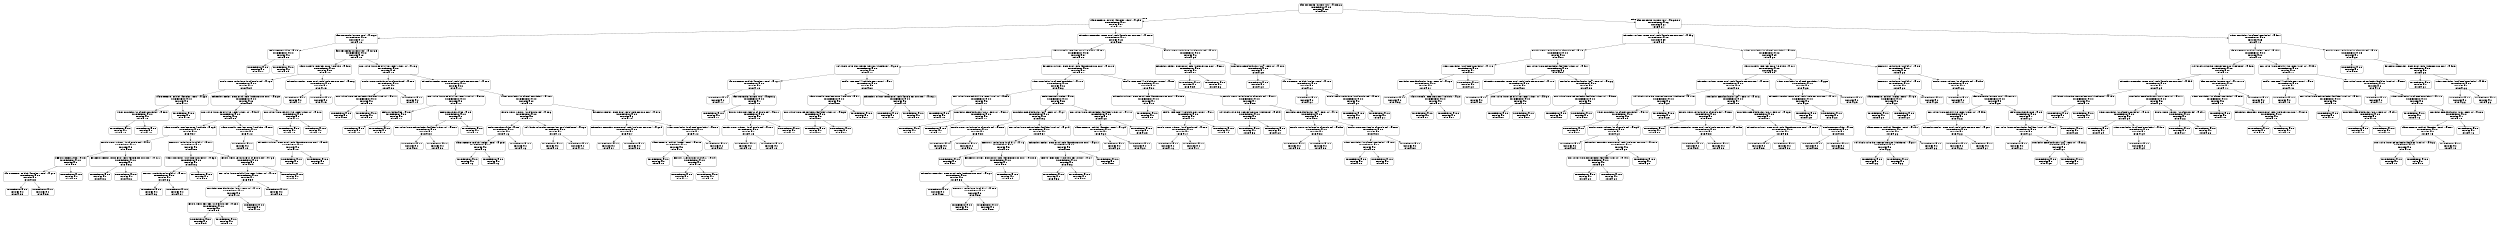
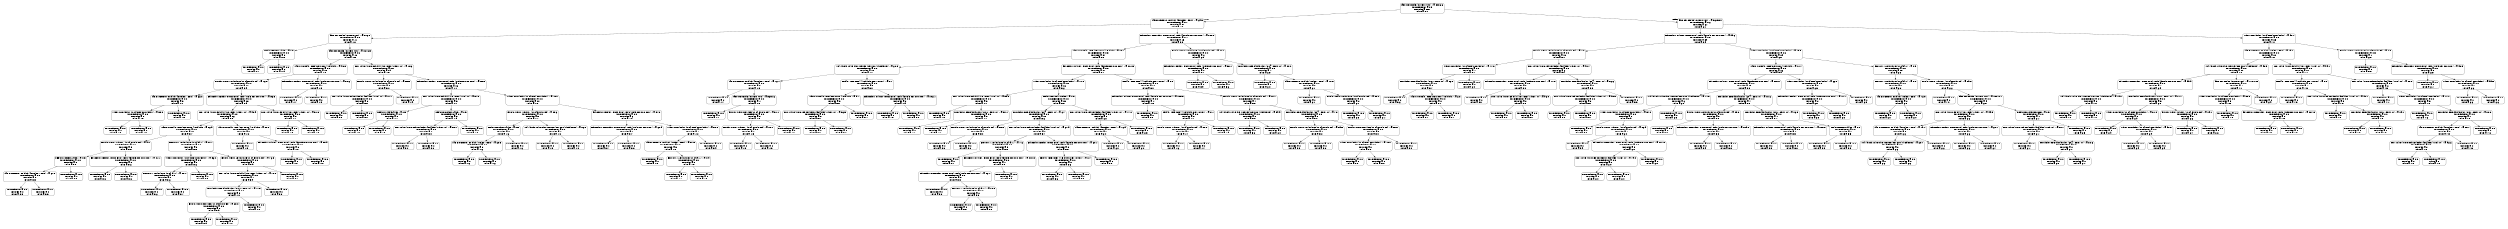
none -> (1632, 100)
(1932, 100) -> none
none -> (2133, 146)
